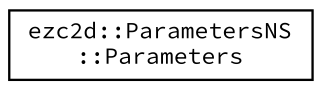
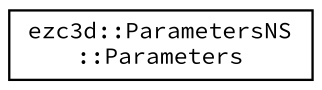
(161, 45) -> (161, 45)
